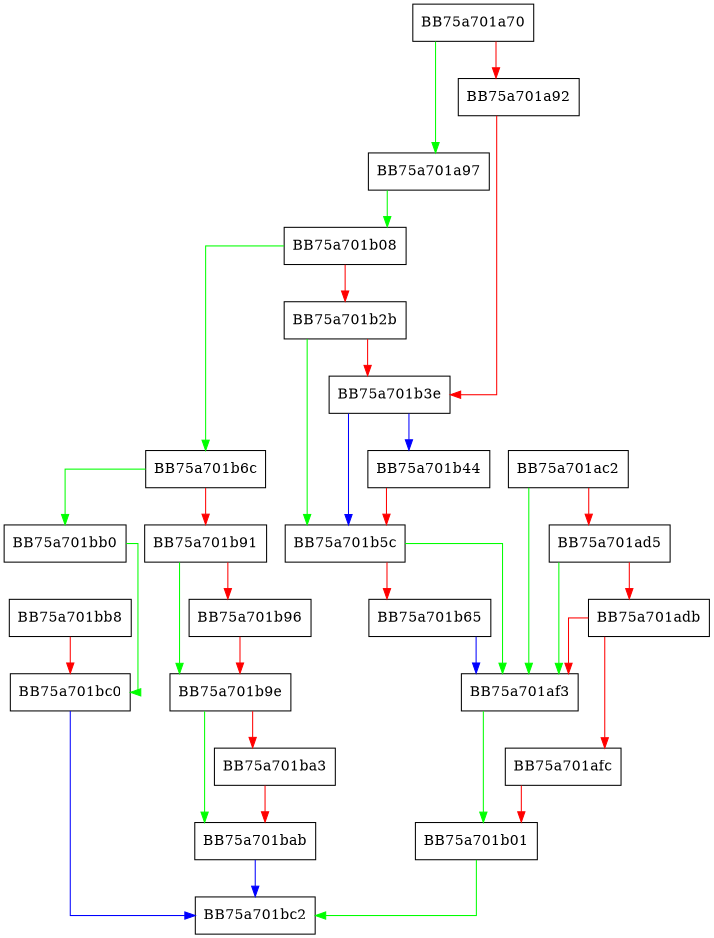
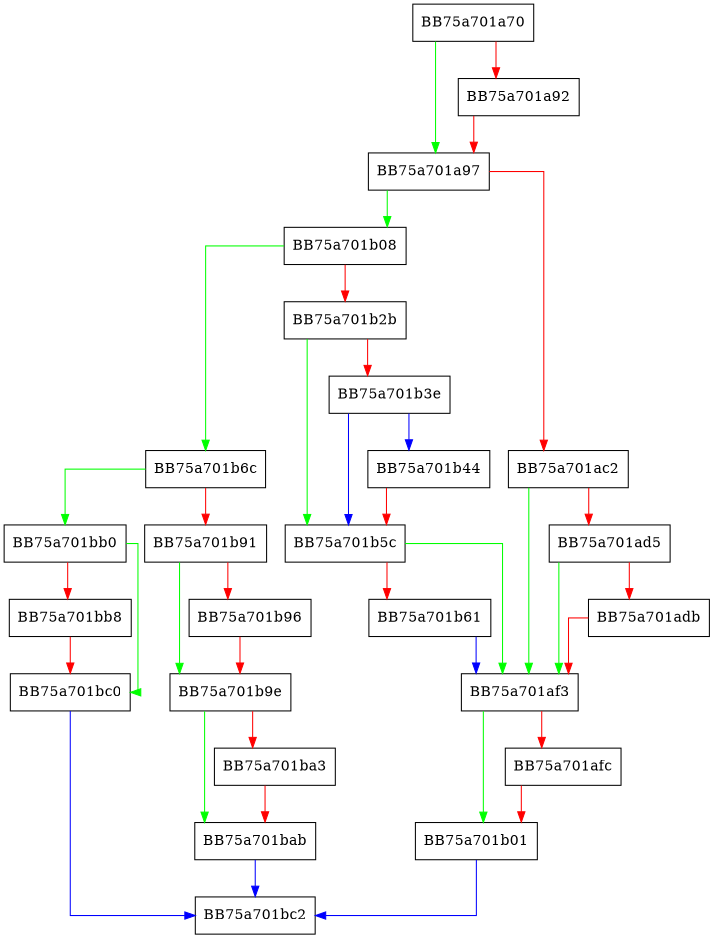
(497, 273) -> (474, 129)
none -> (544, 279)
none -> (68, 575)
(430, 618) -> (430, 618)
(605, 687) -> (542, 724)
(429, 916) -> (429, 916)
